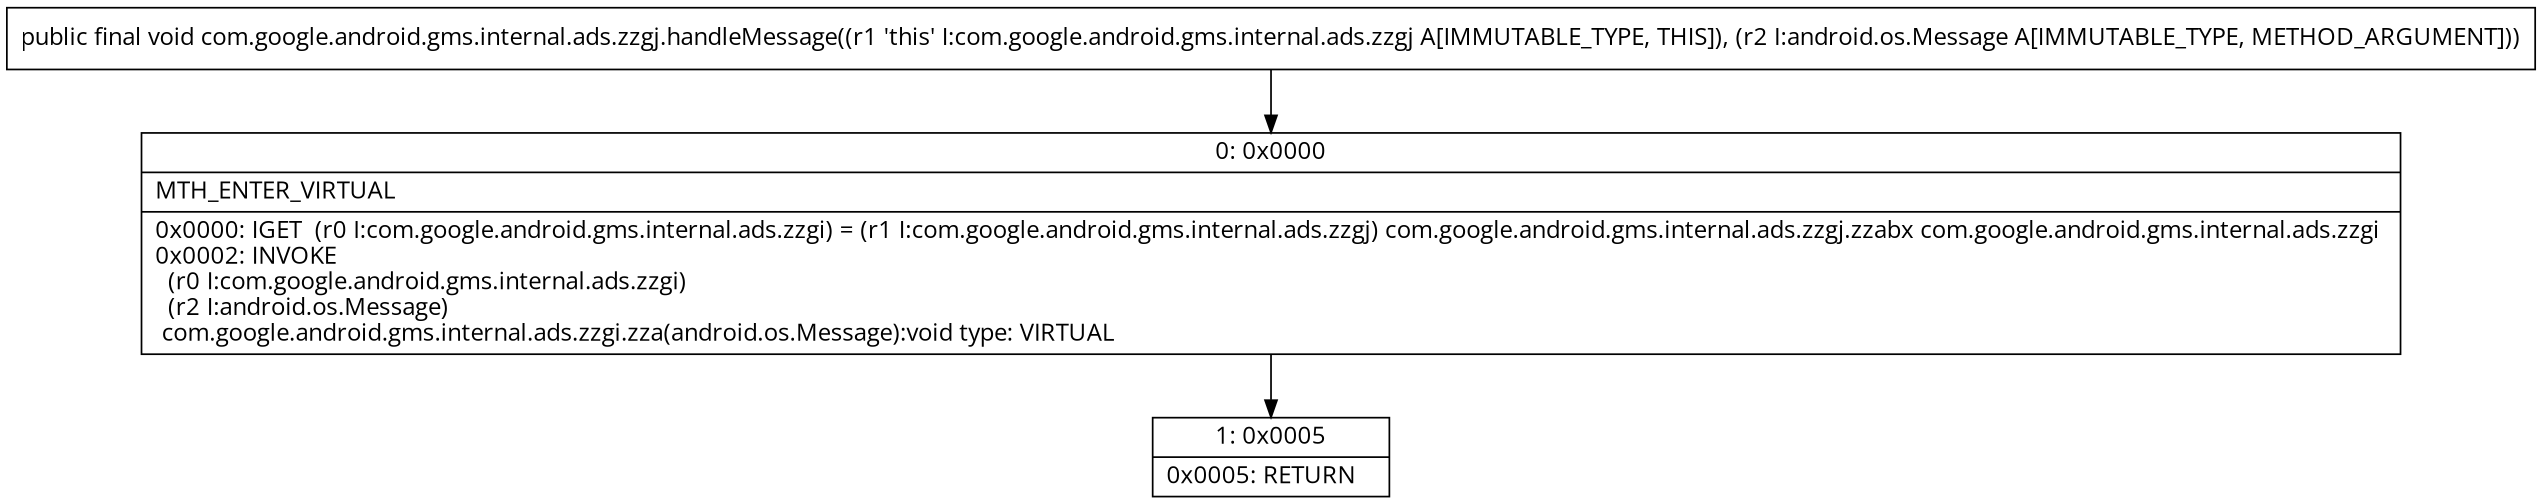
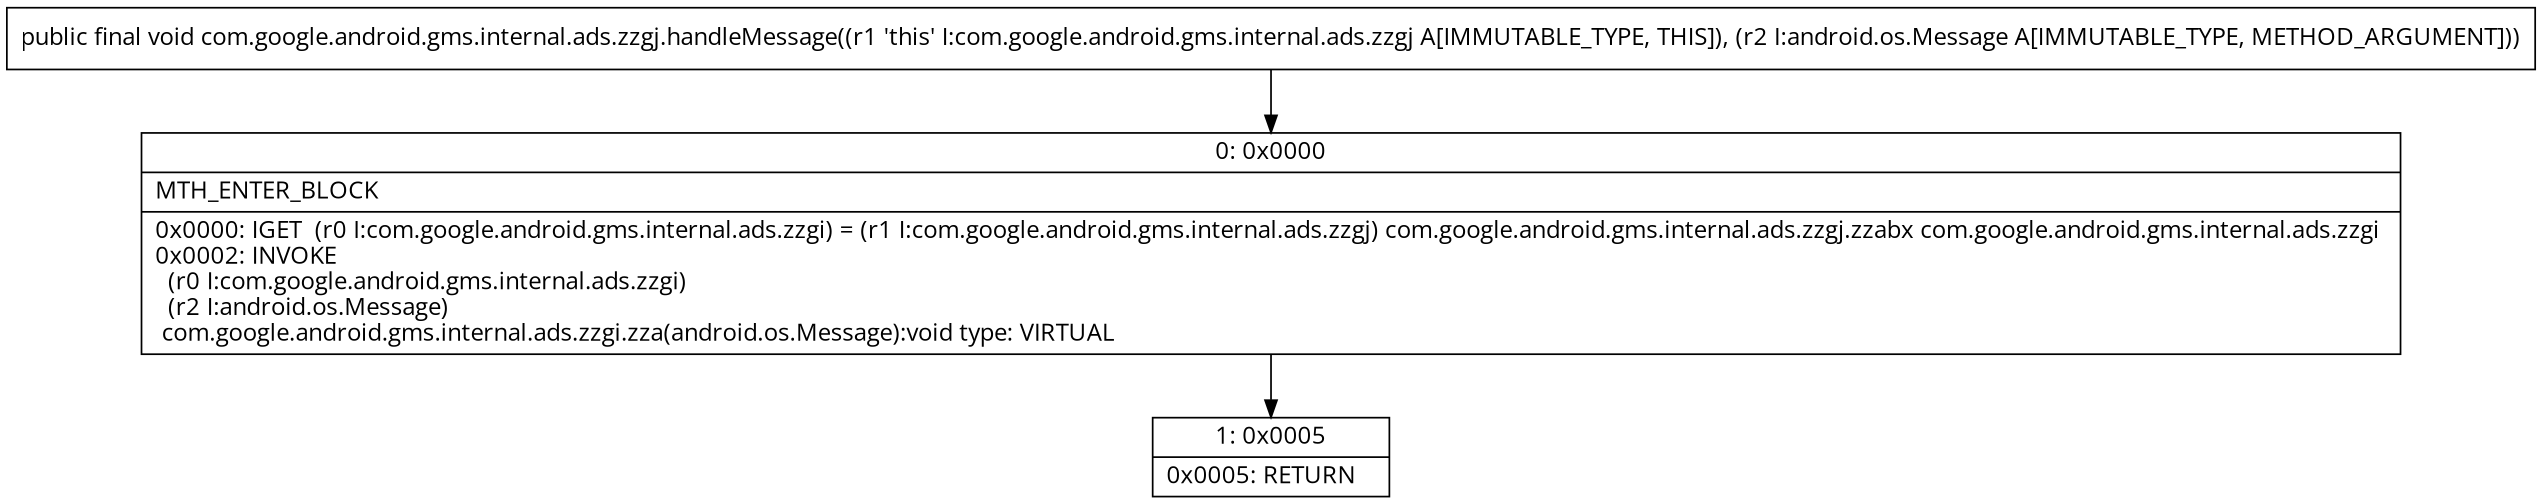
(276, 191) -> (267, 191)
